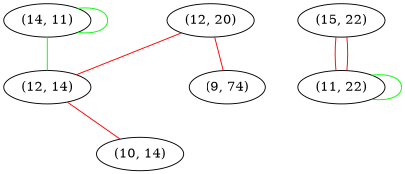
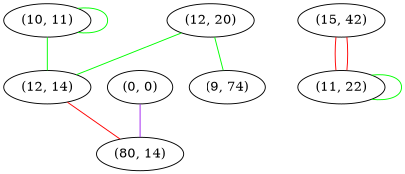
(47, 20) -> (47, 20)
(341, 20) -> (341, 20)
(129, 54) -> (129, 54)
(219, 54) -> (219, 54)
none -> (140, 87)
(140, 154) -> (140, 154)
